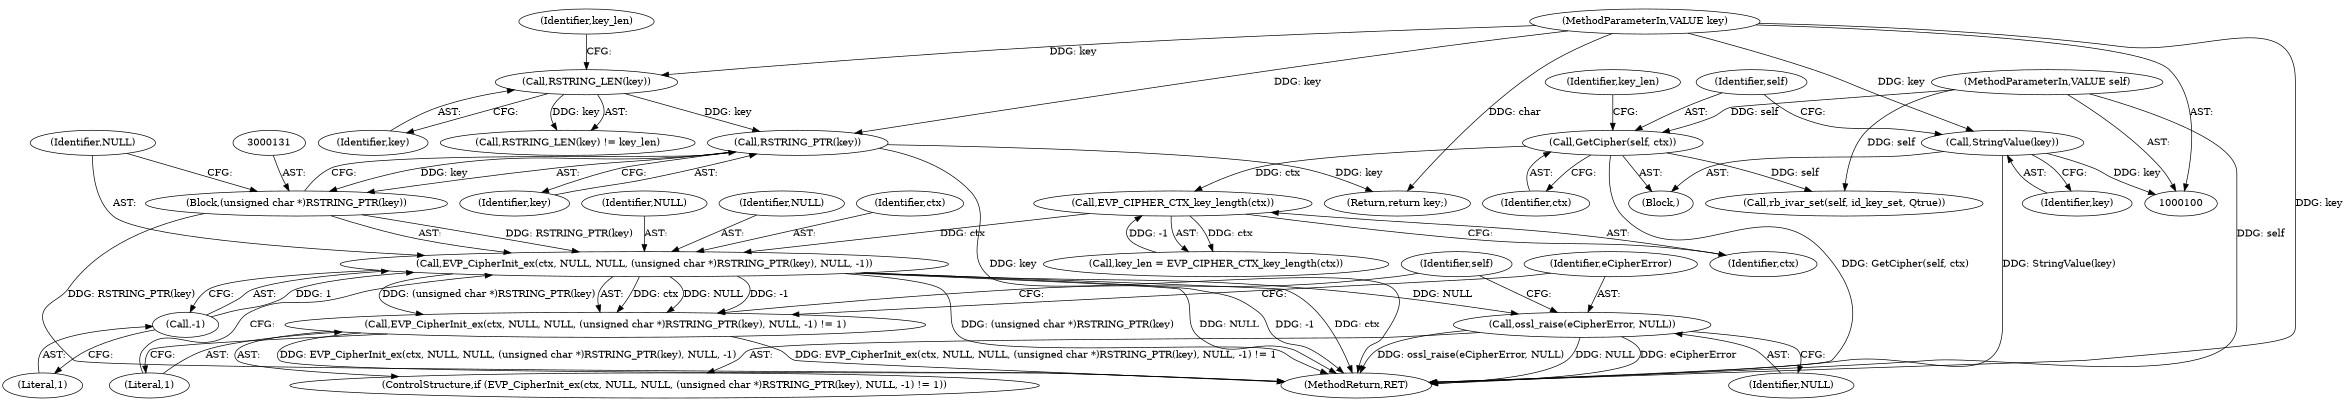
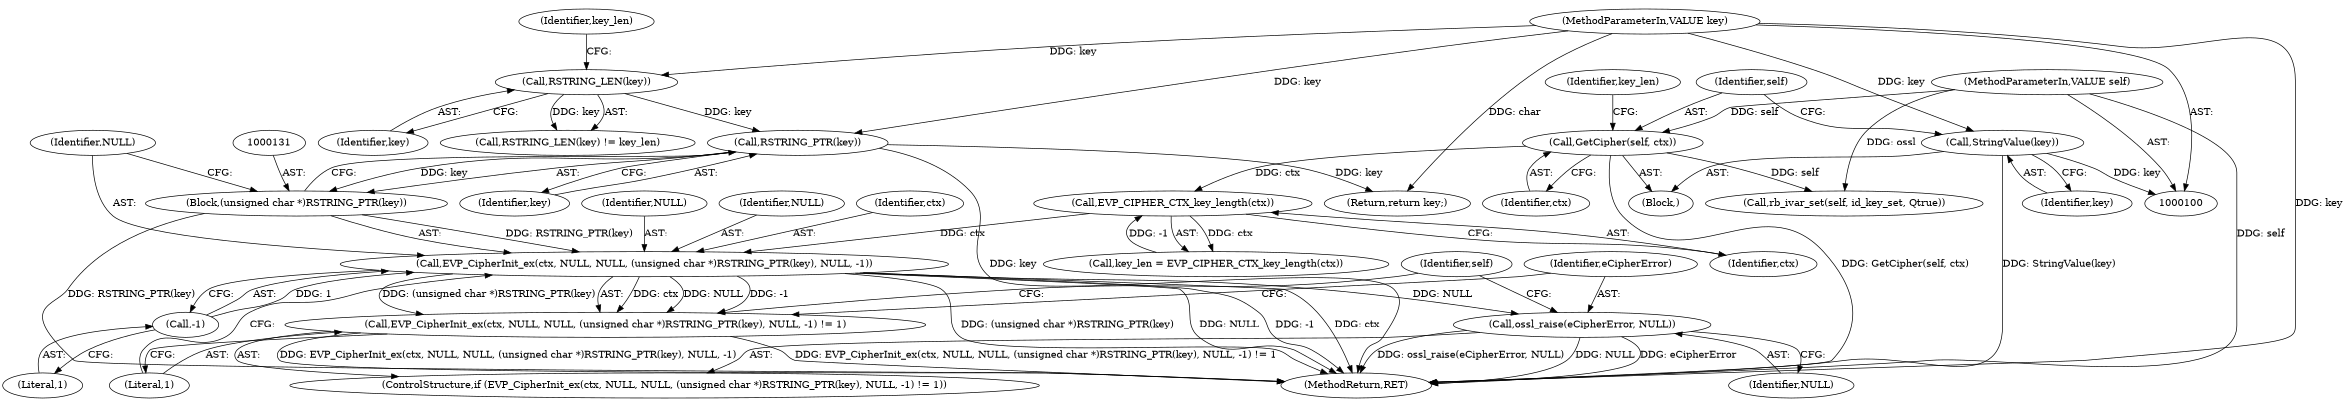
(269, 143) -> (269, 143)
(1891, 143) -> (1891, 143)
